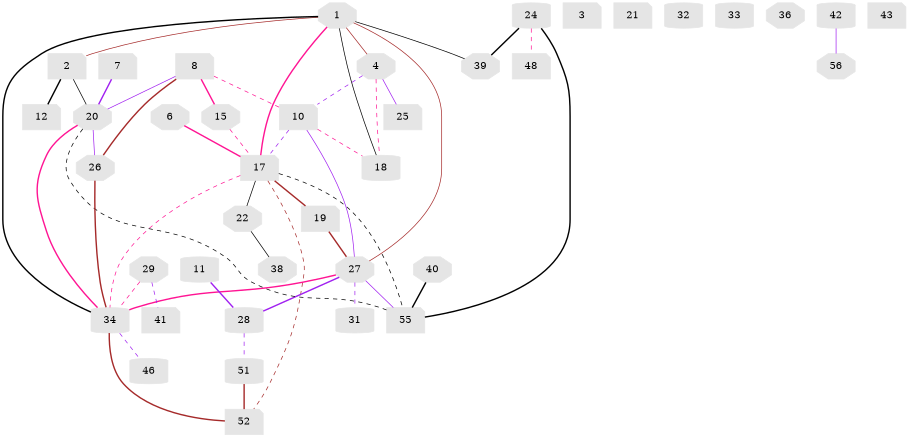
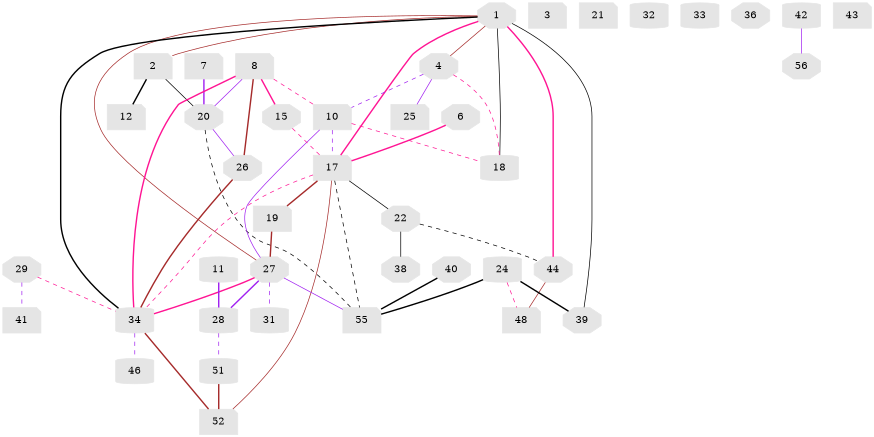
(42, 217) -> (147, 171)
none -> (553, 270)
(299, 302) -> (306, 306)
